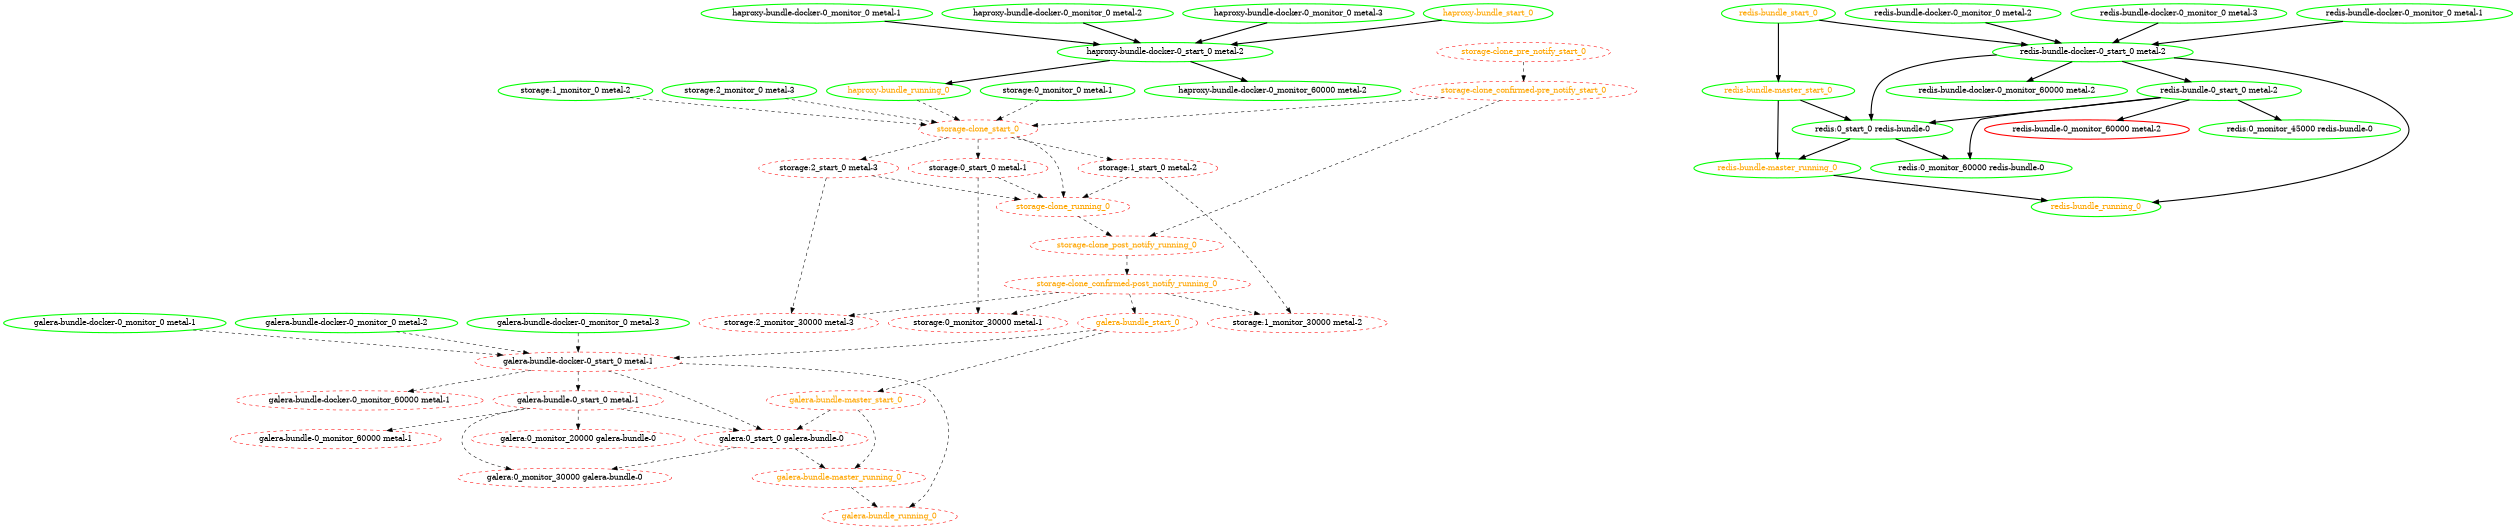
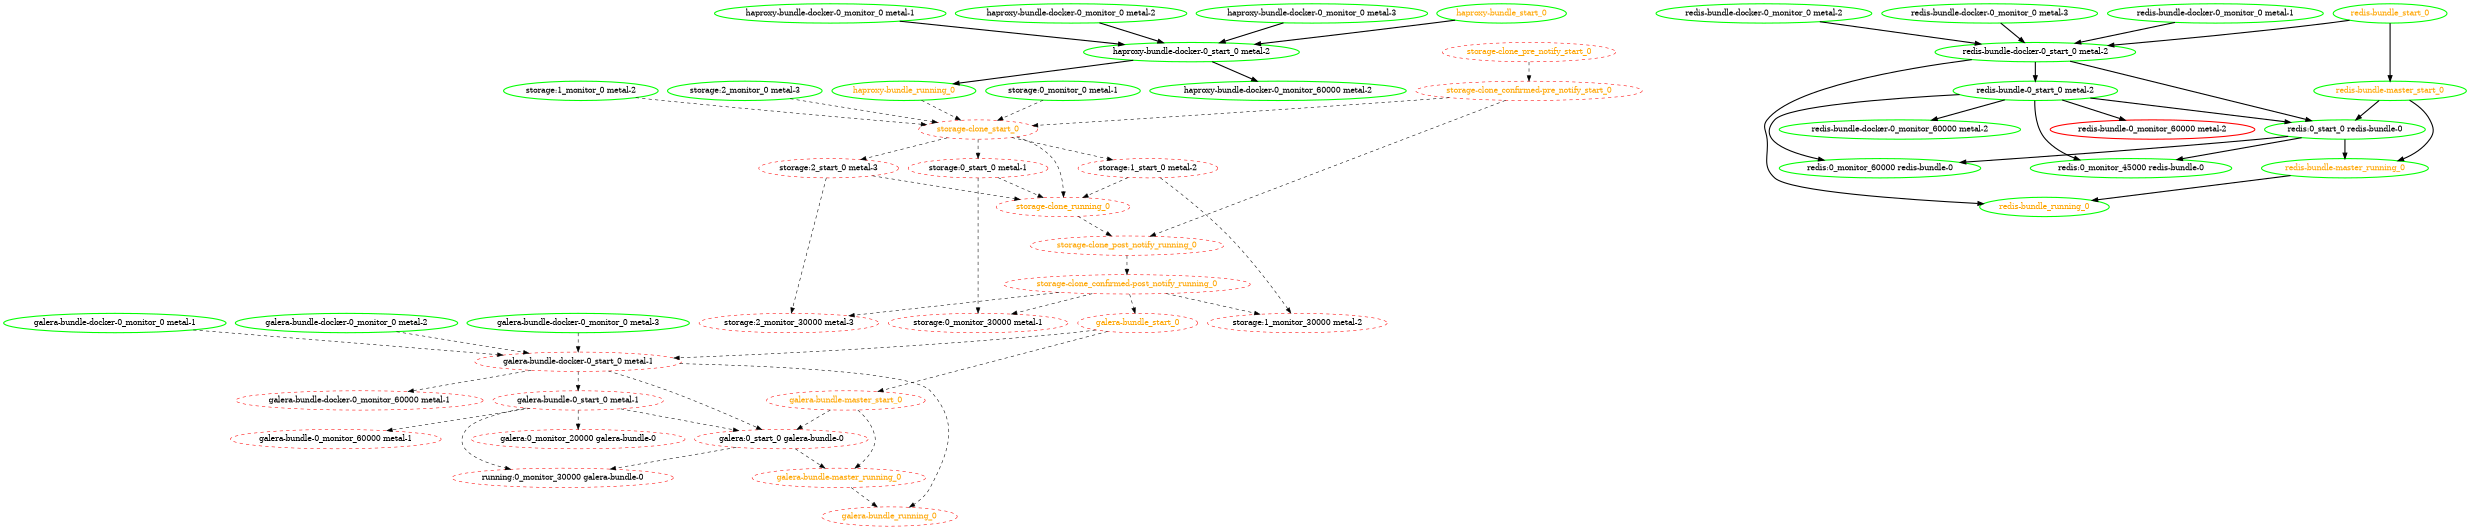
(2052, 70) -> (1971, 109)
none -> (2242, 148)
(565, 478) -> (563, 478)
